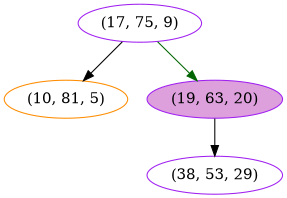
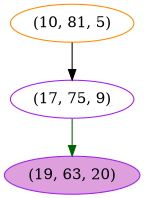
(107, 58) -> (72, 56)
(215, 175) -> none
